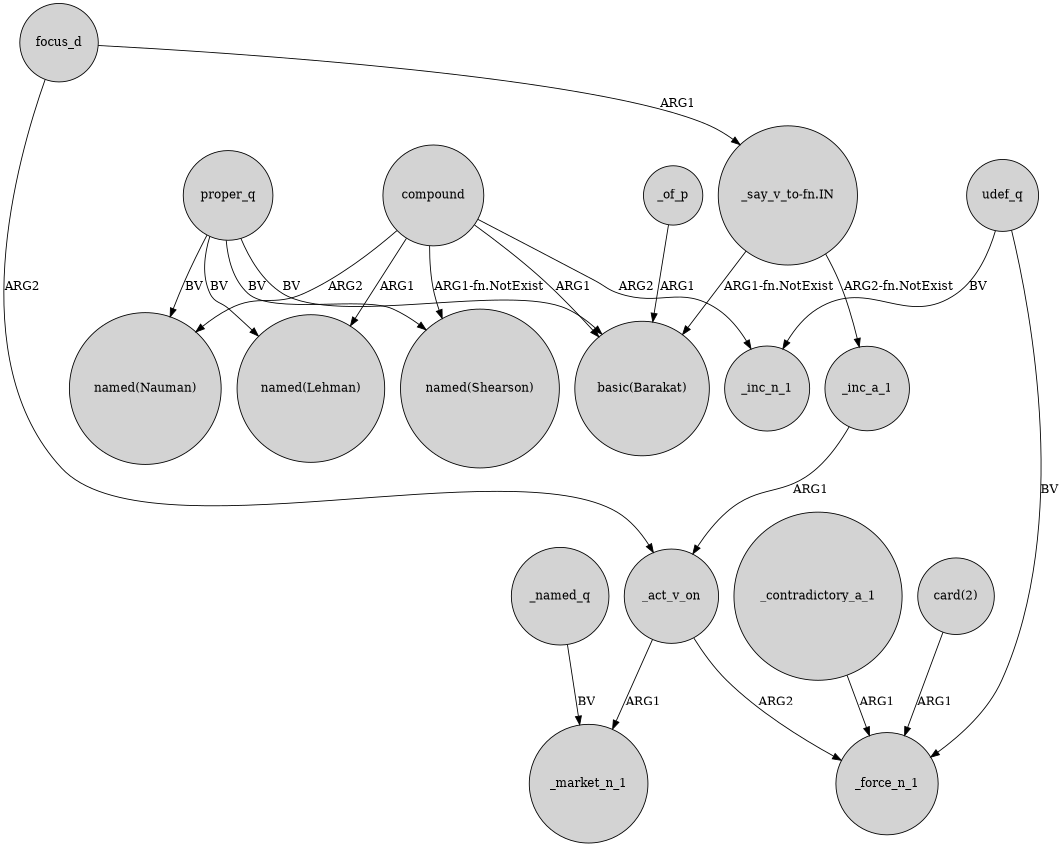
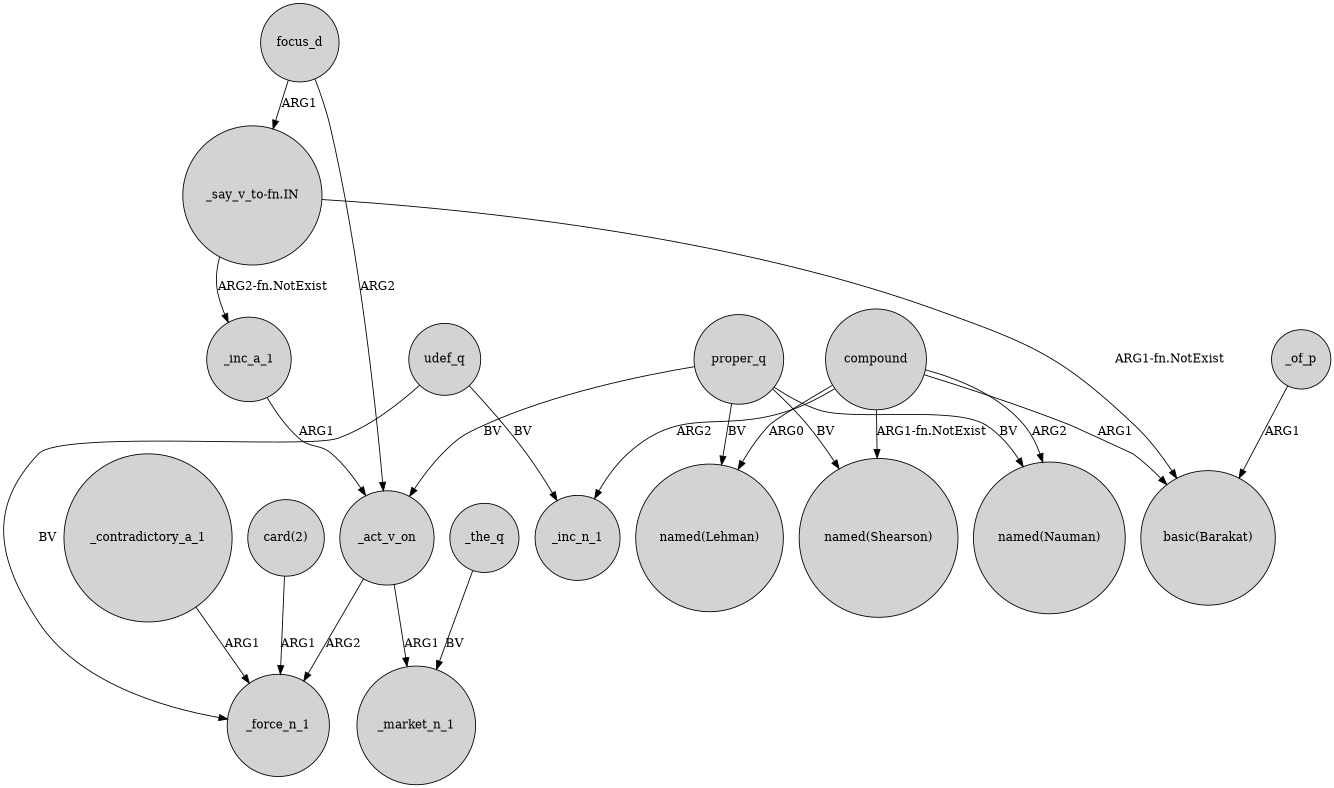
(398, 287) -> (787, 432)
(407, 305) -> (542, 403)
(560, 596) -> (484, 538)
